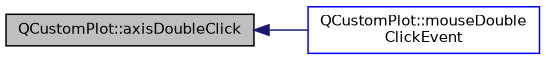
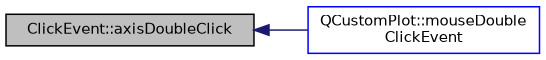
(130, 30) -> (130, 30)
